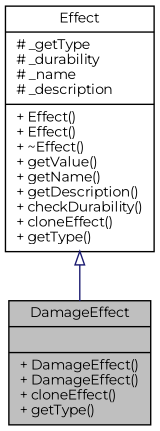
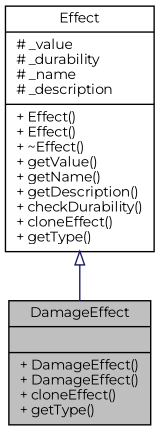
(54, 45) -> (45, 45)
